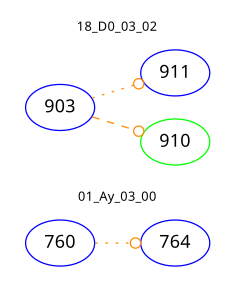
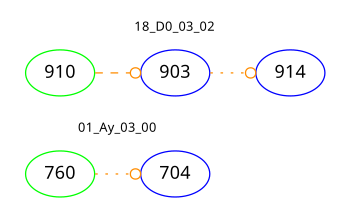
(175, 73) -> (290, 73)
(113, 123) -> (113, 73)
(60, 243) -> (60, 174)
(175, 243) -> (175, 174)
